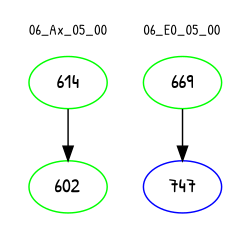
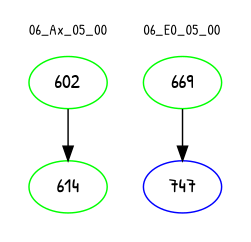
(68, 128) -> (68, 128)
